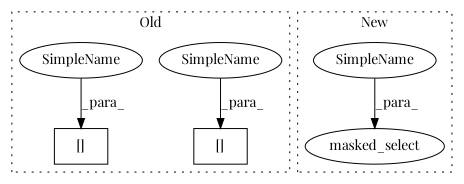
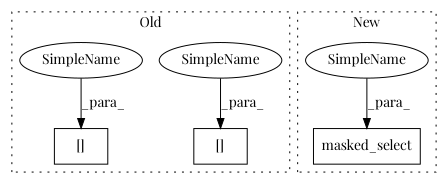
(375, 146) -> (367, 146)
